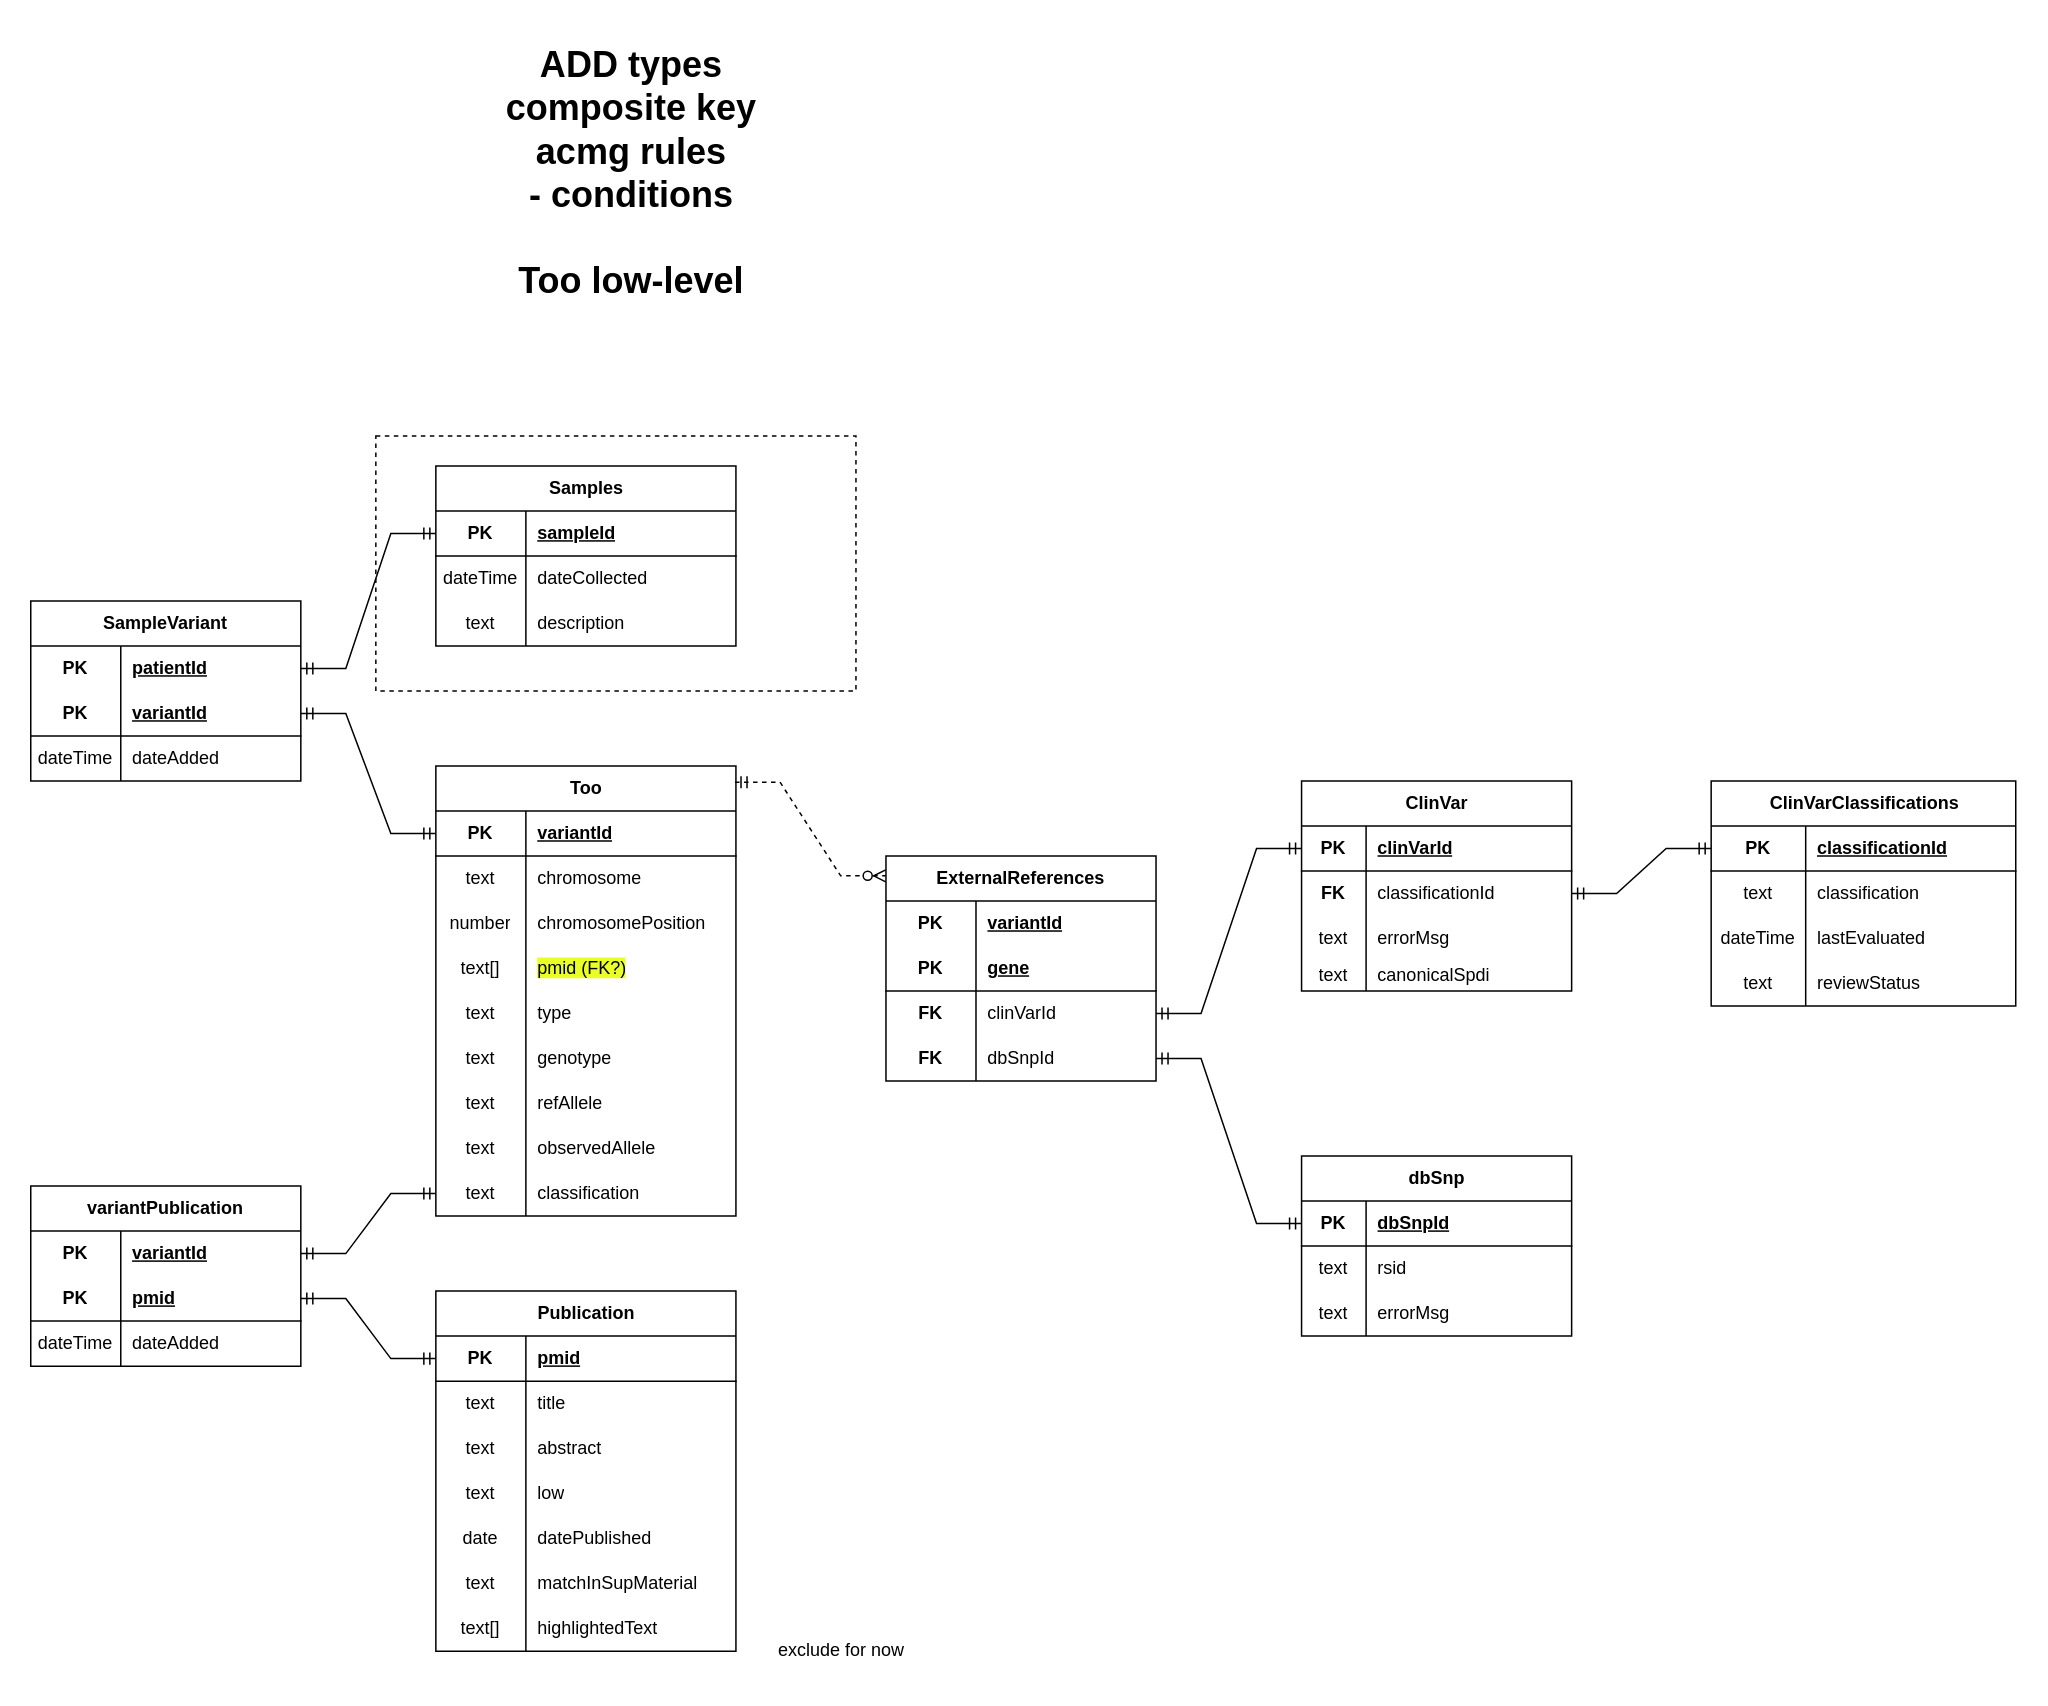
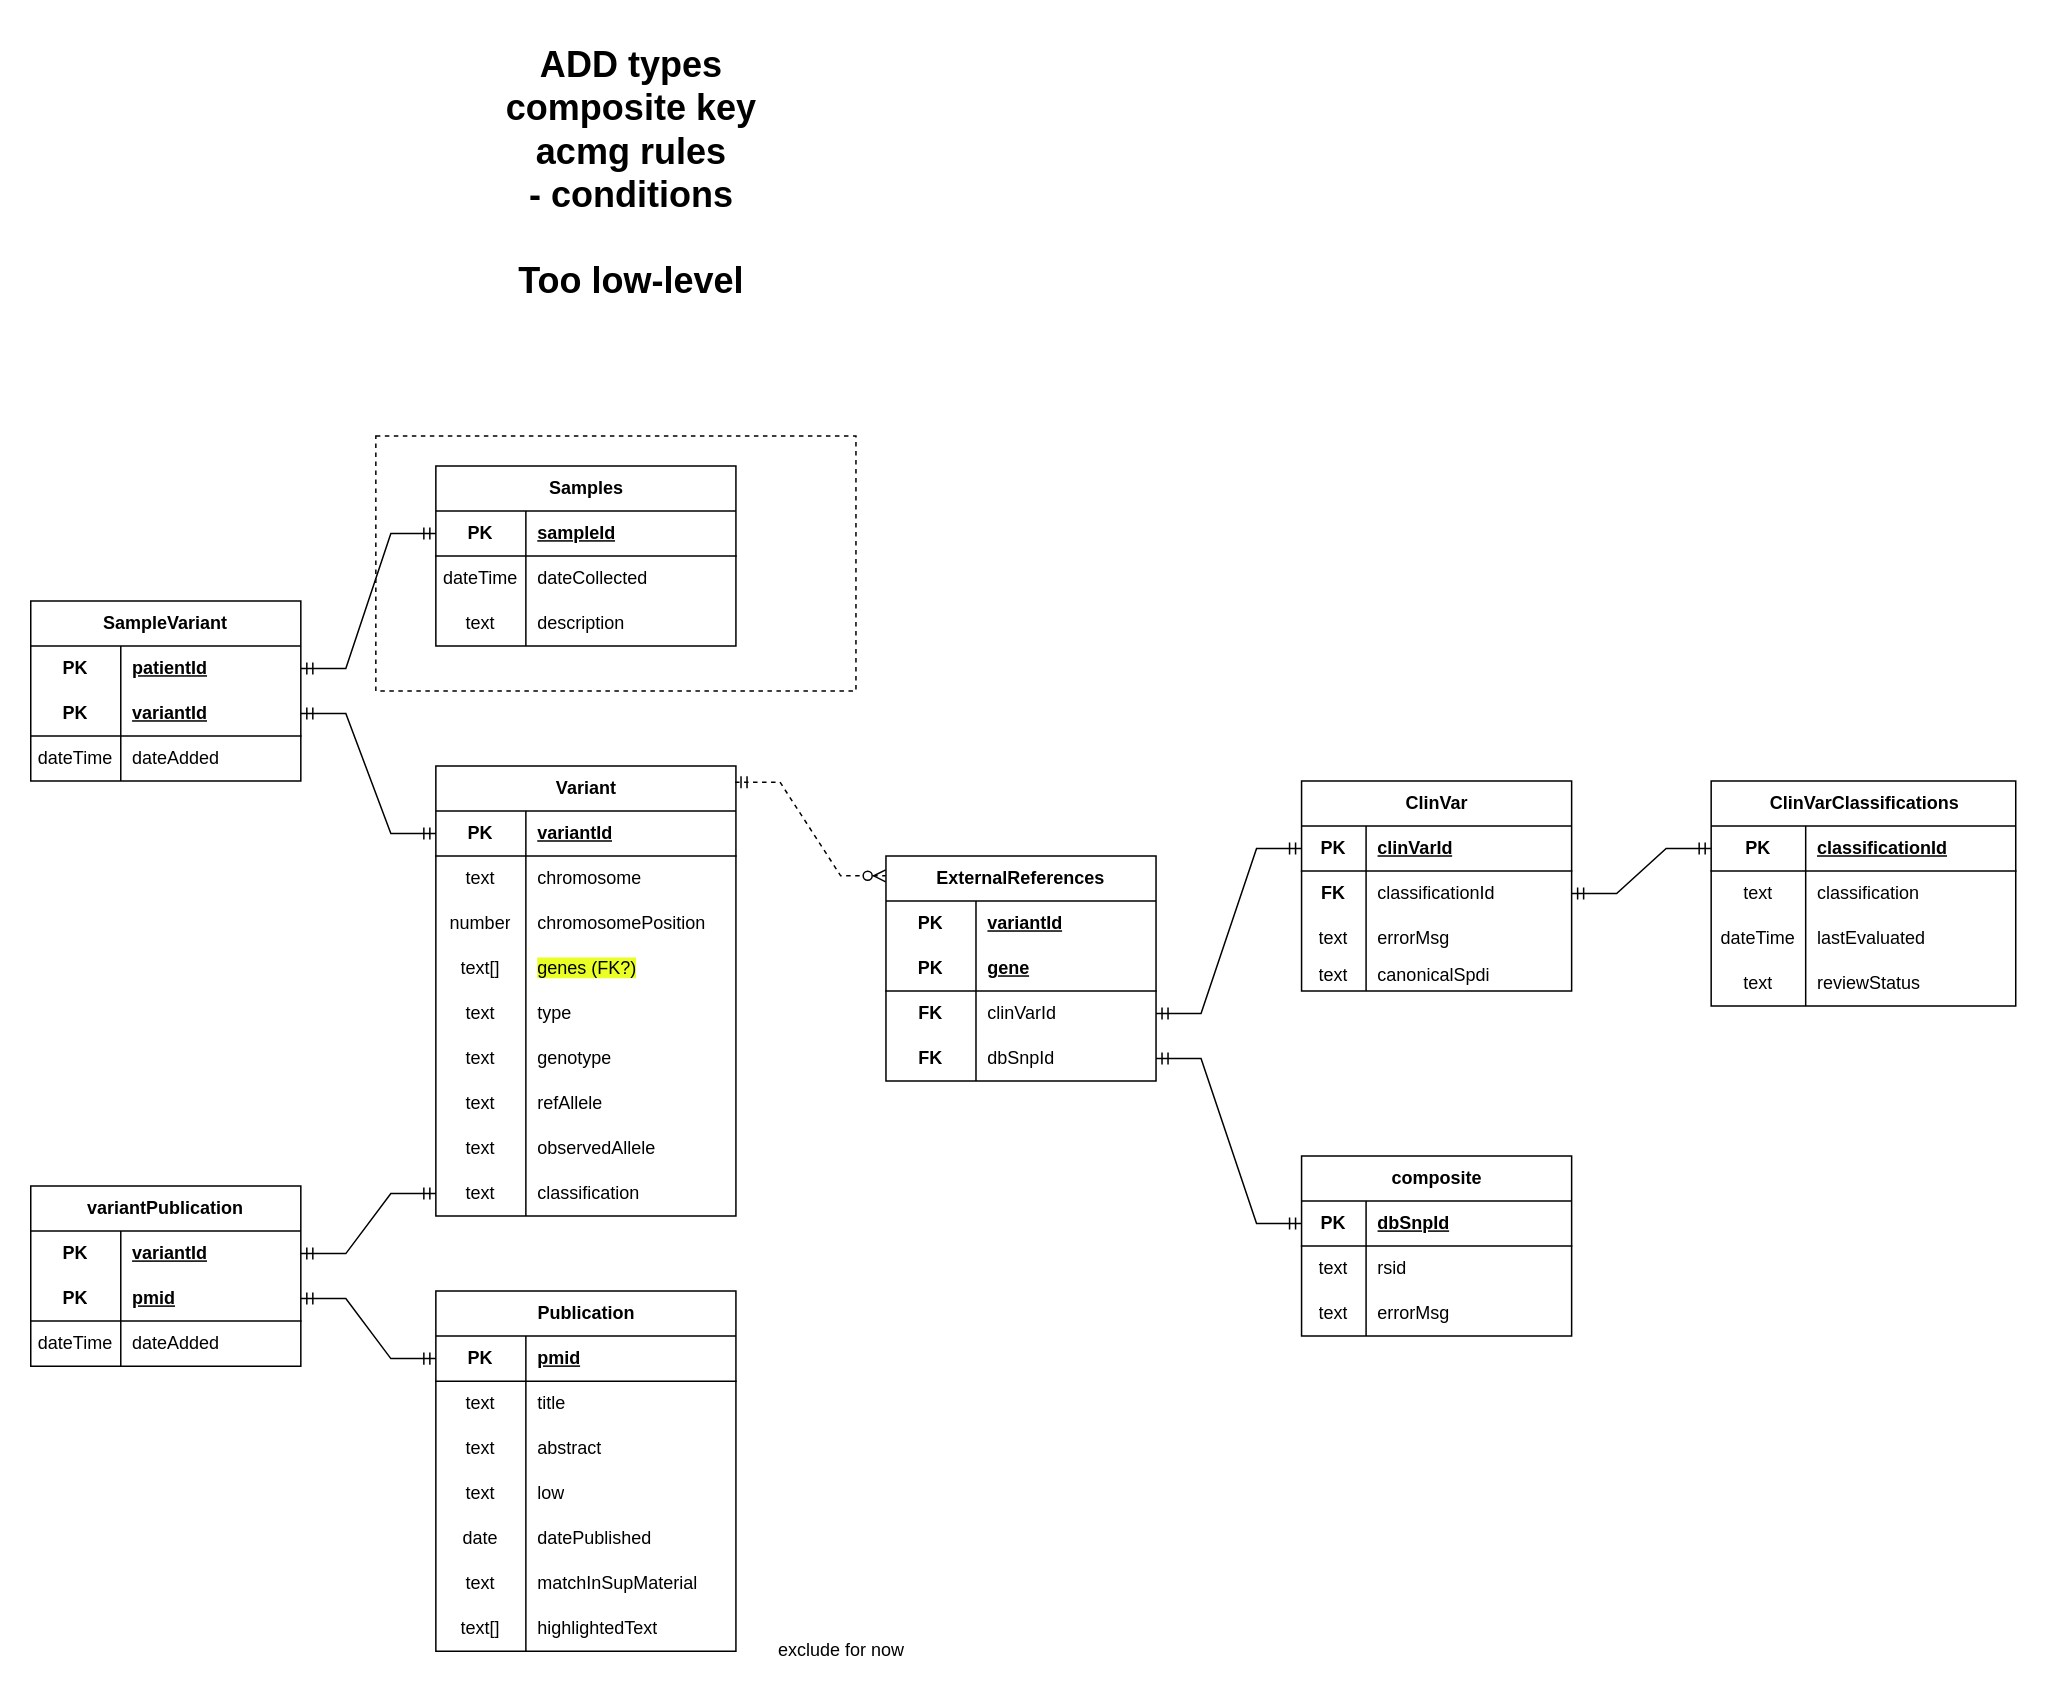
(587, 788) -> (587, 788)
(583, 968) -> (591, 968)
(1437, 1178) -> (1437, 1178)
